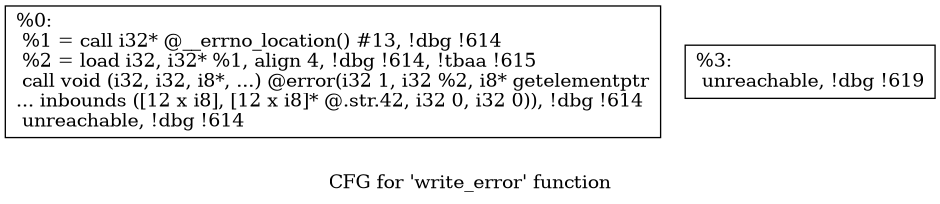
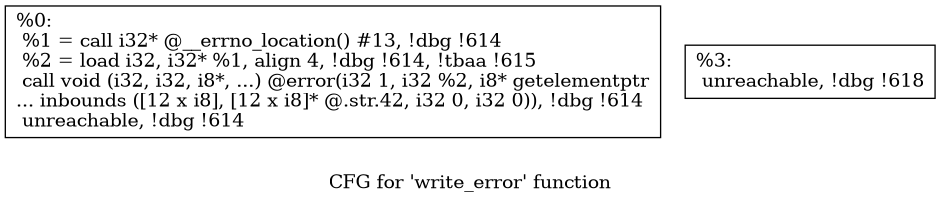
(810, 81) -> (810, 81)
